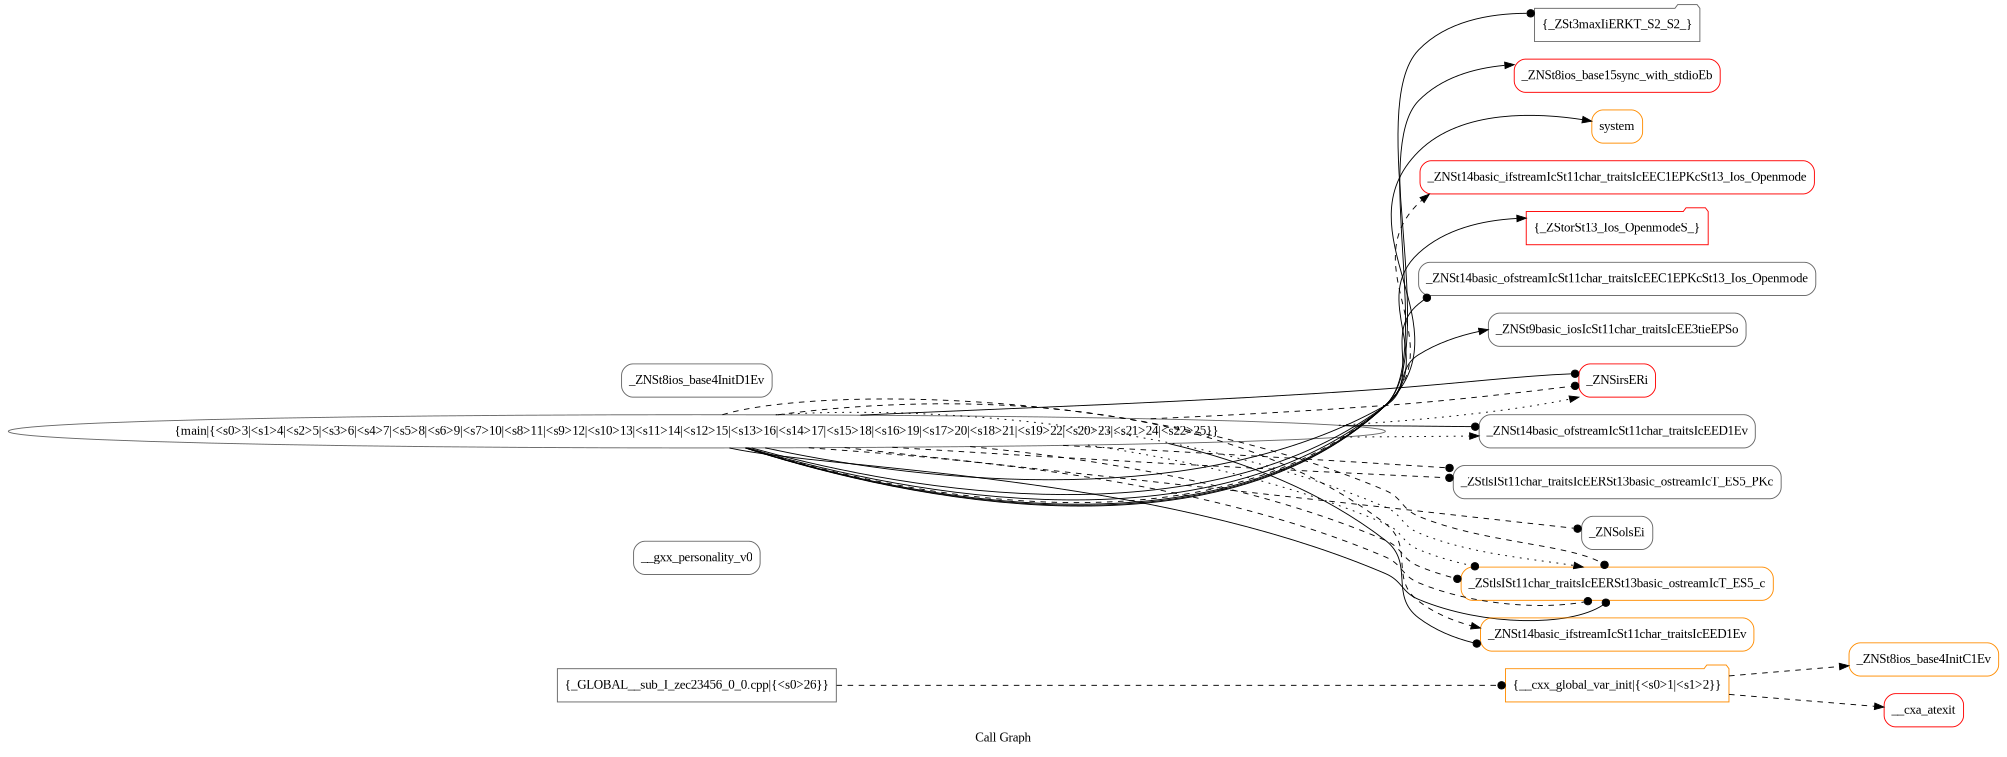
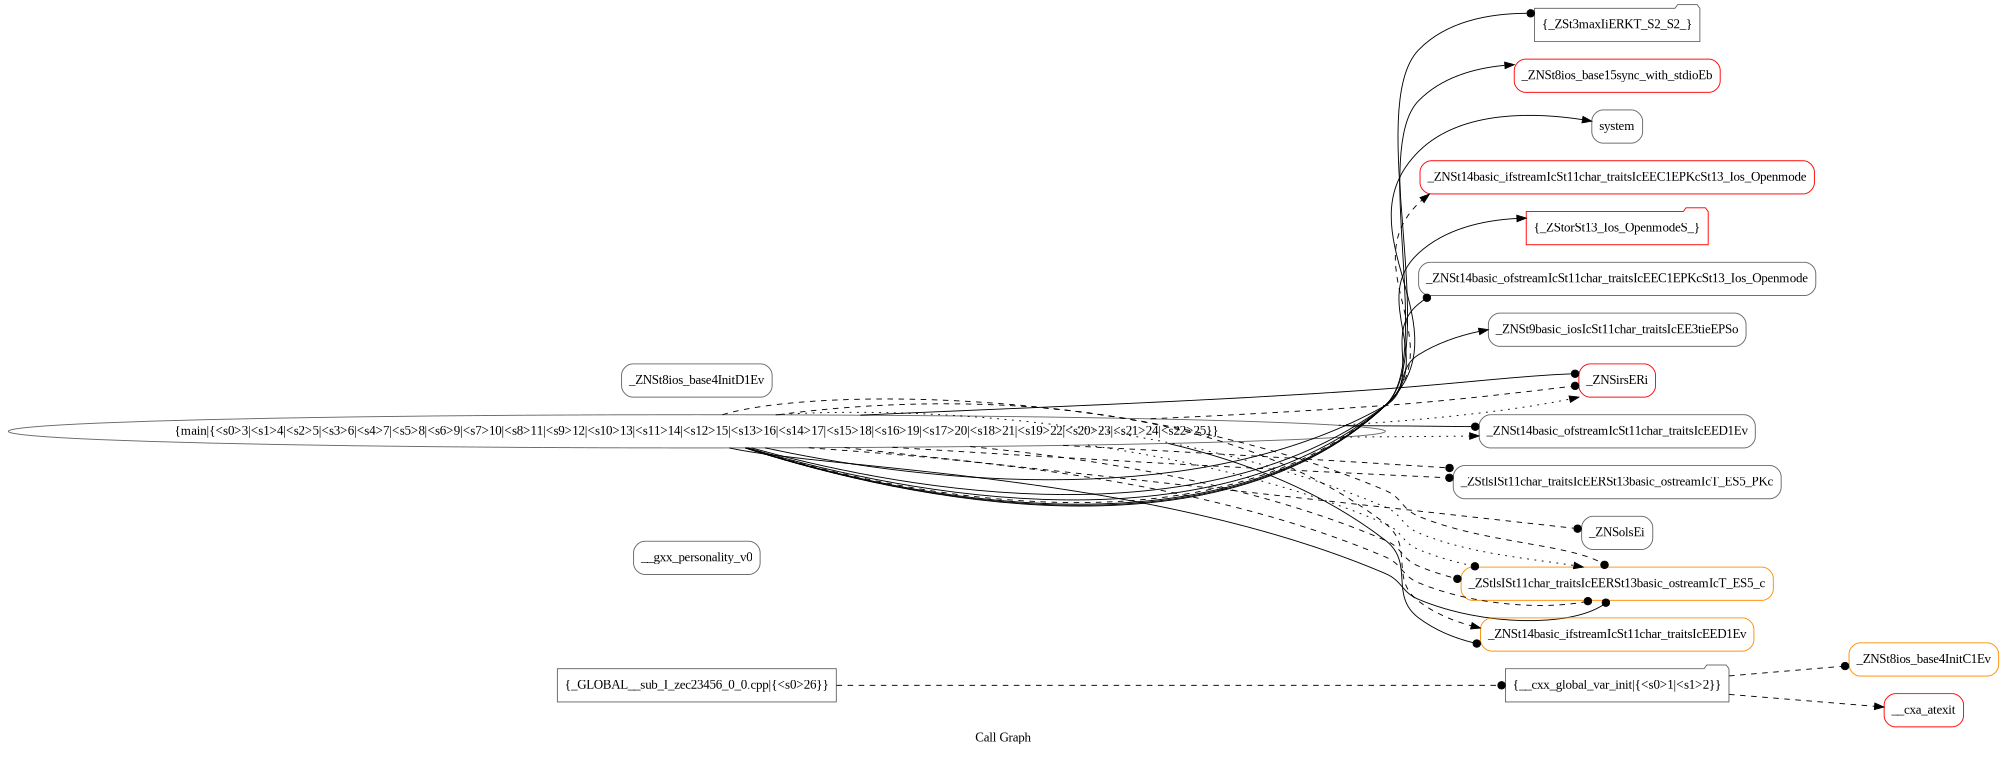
(1617, 127) -> (1617, 127)
(1784, 671) -> (1785, 671)
(1617, 685) -> (1617, 685)
